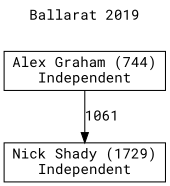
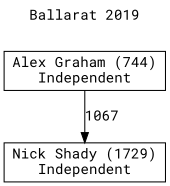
(102, 117) -> (102, 117)
